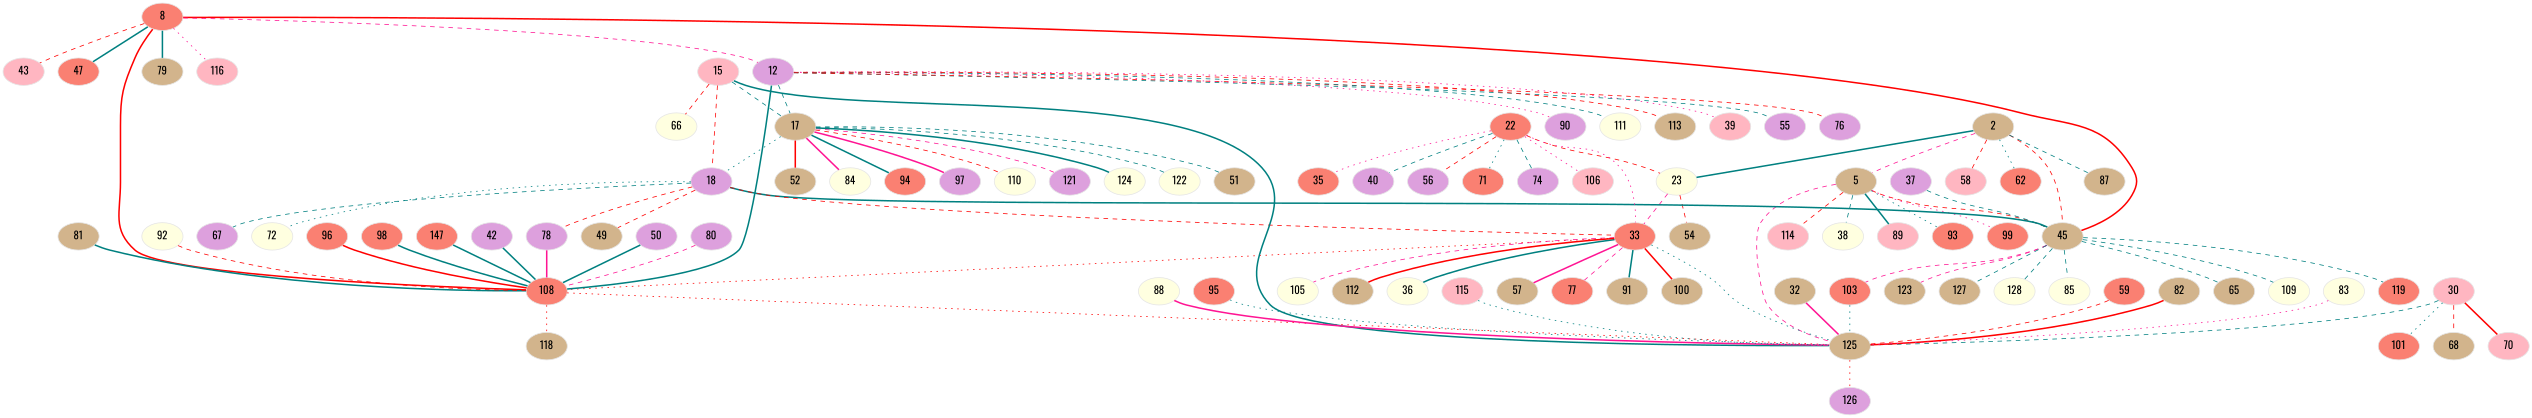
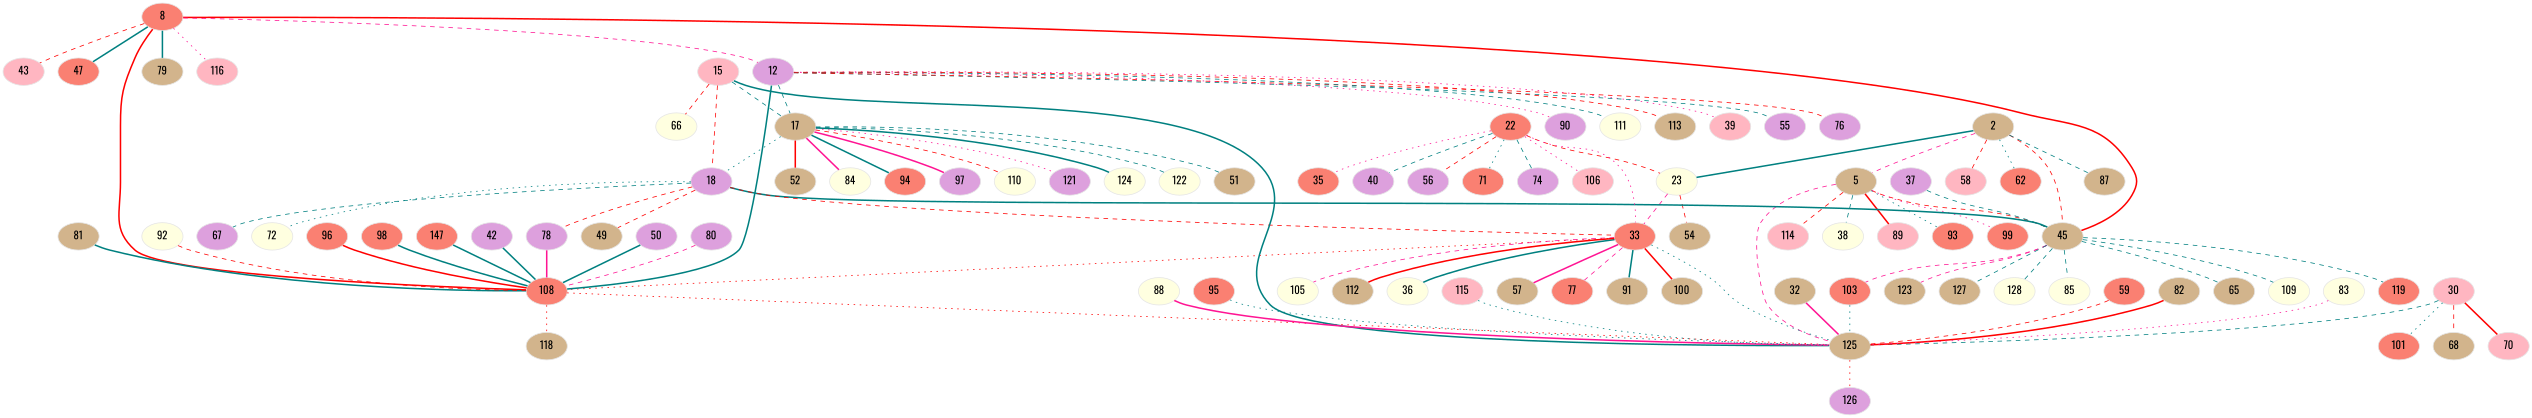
(936, 144) -> (936, 144)
(1874, 205) -> (1874, 205)
